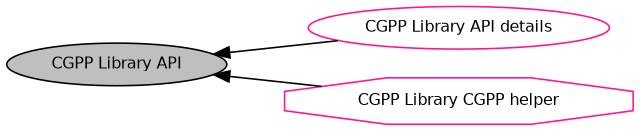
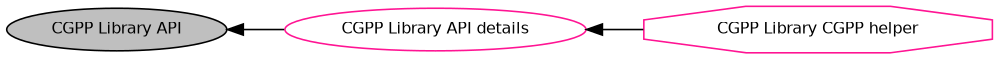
(276, 81) -> (623, 30)
